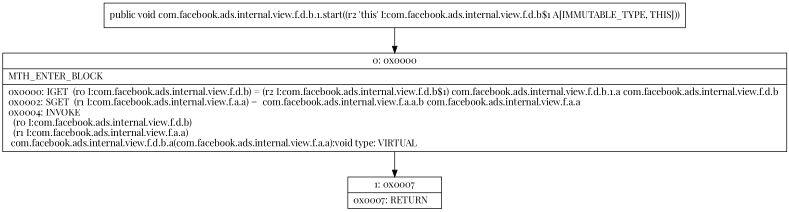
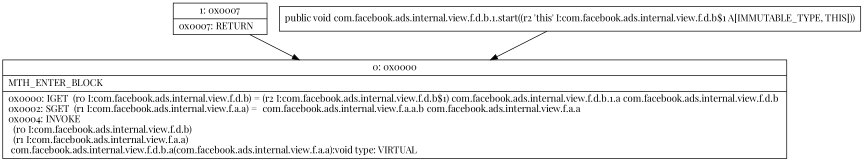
(395, 161) -> (271, 46)
